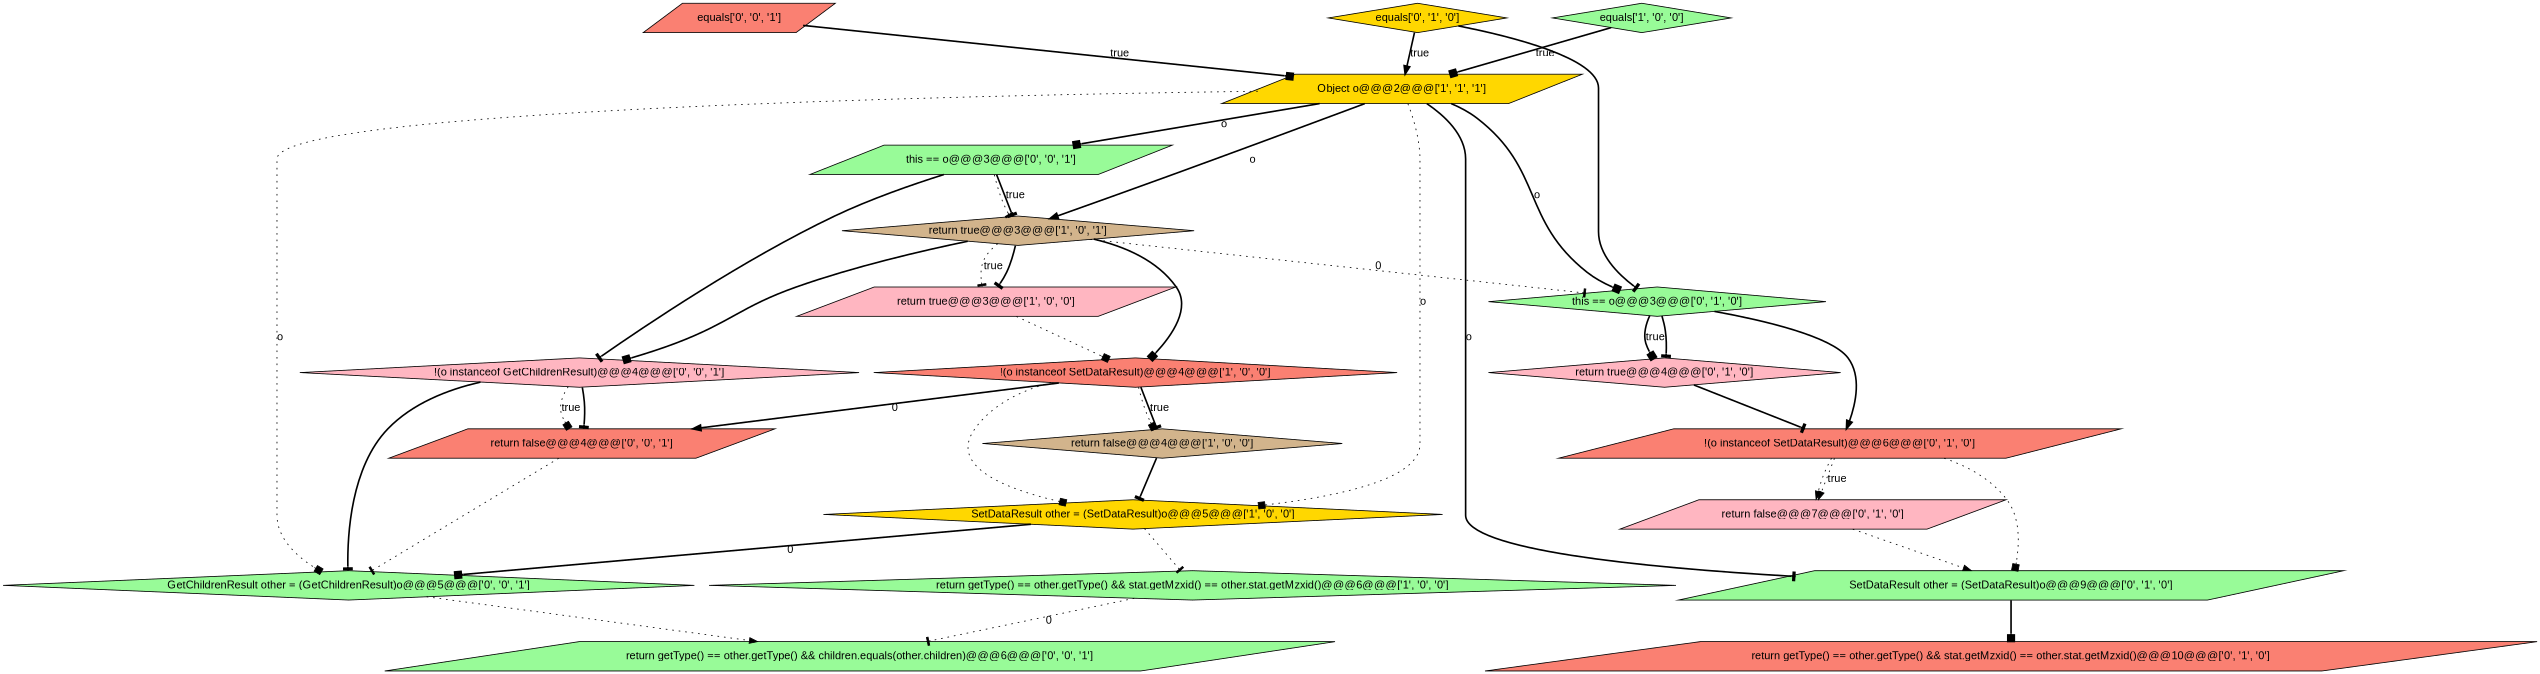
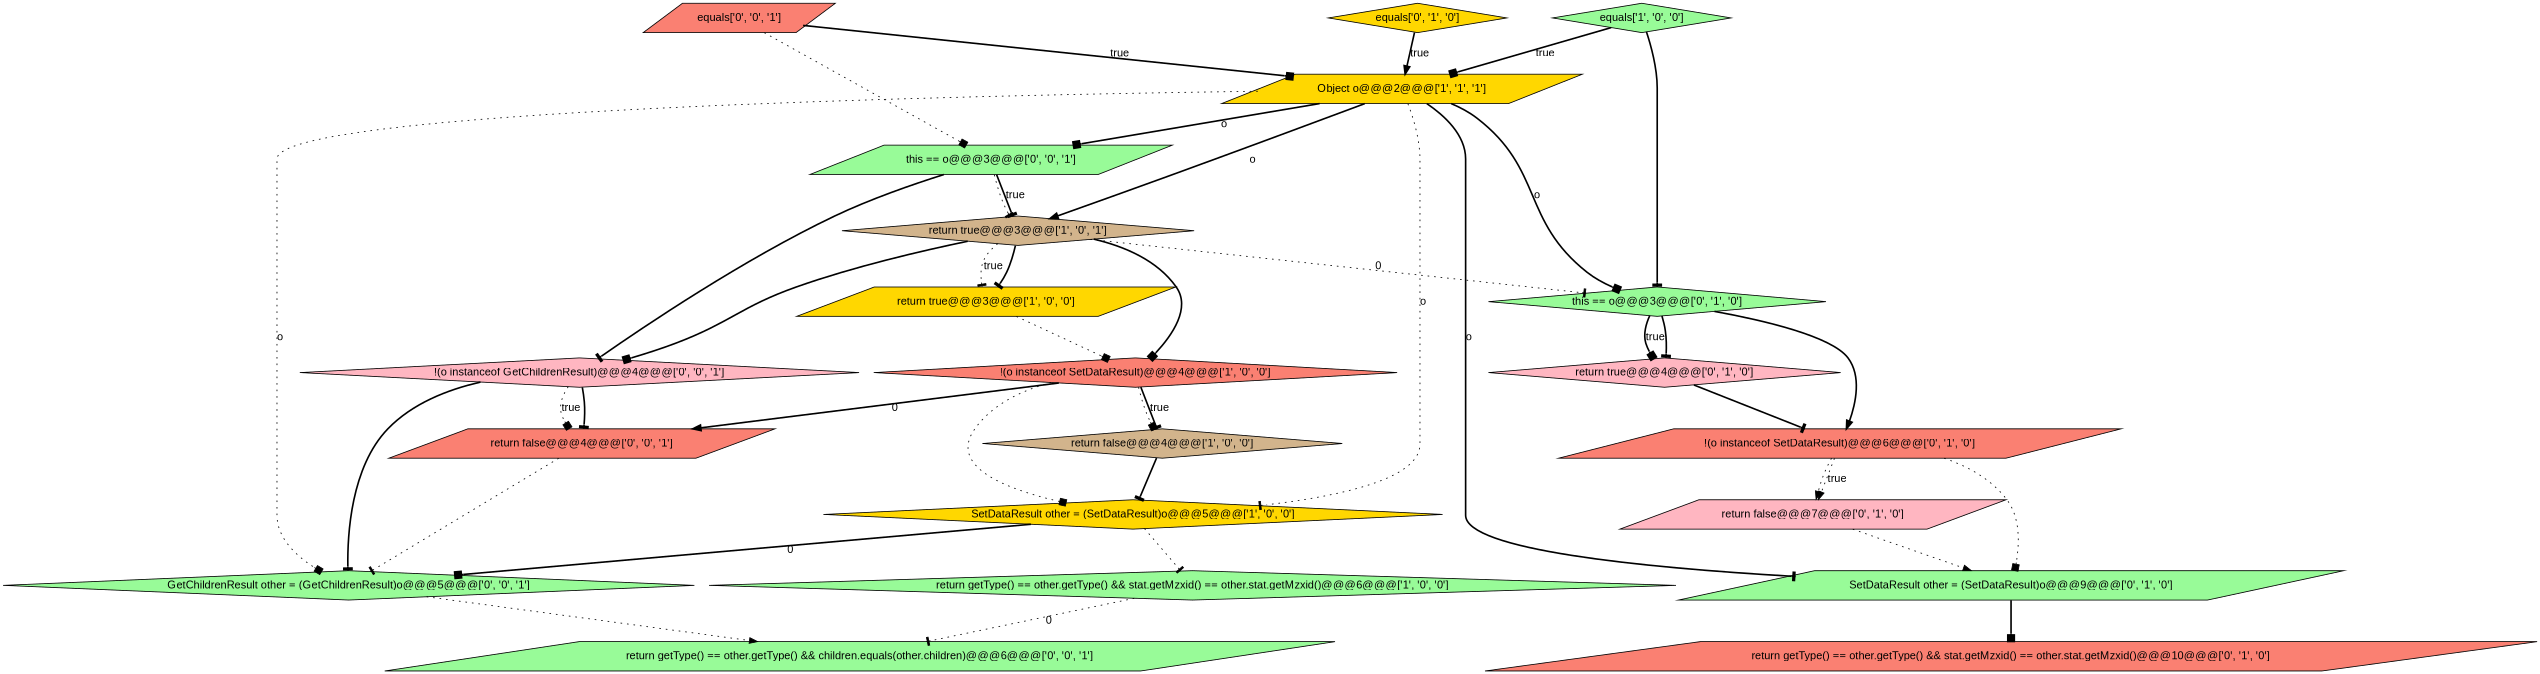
none -> (862, 87)
(1599, 114) -> (1657, 157)
(986, 302) -> (986, 302)
(1420, 360) -> (1420, 360)
